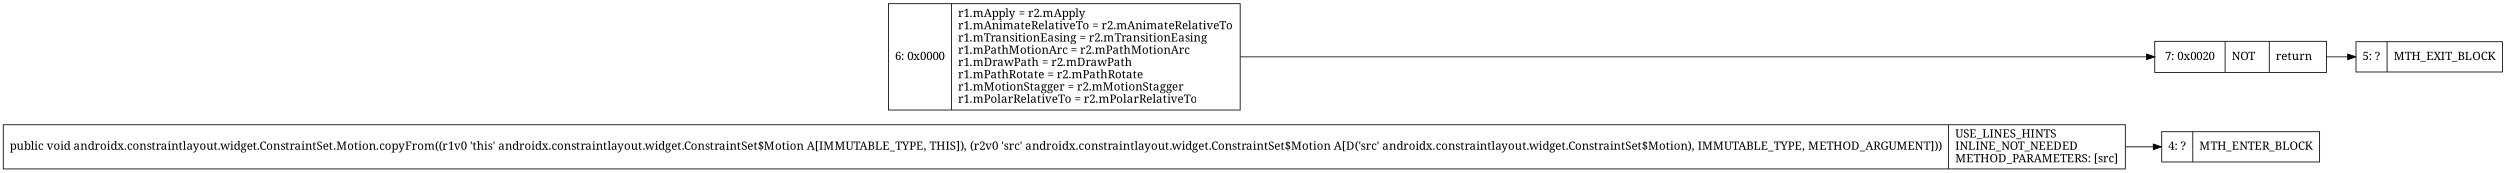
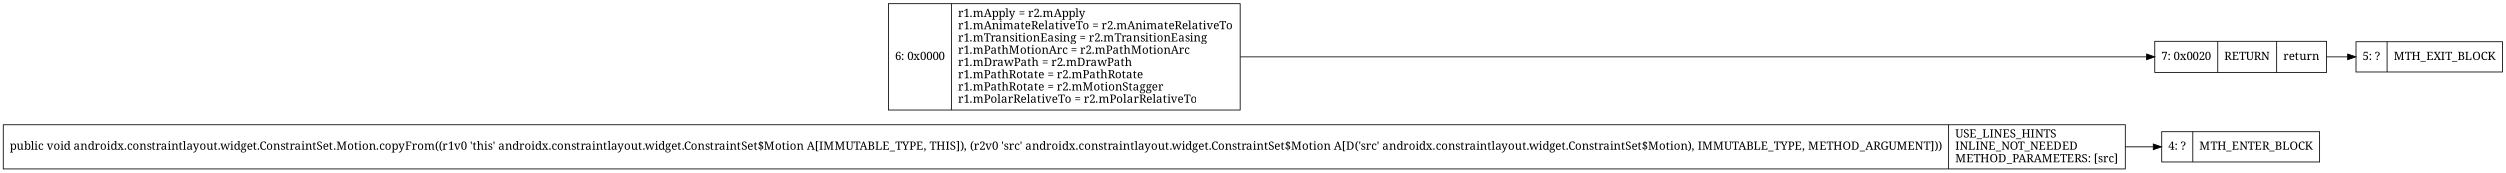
(2244, 56) -> (2247, 56)
(1071, 87) -> (1061, 87)
